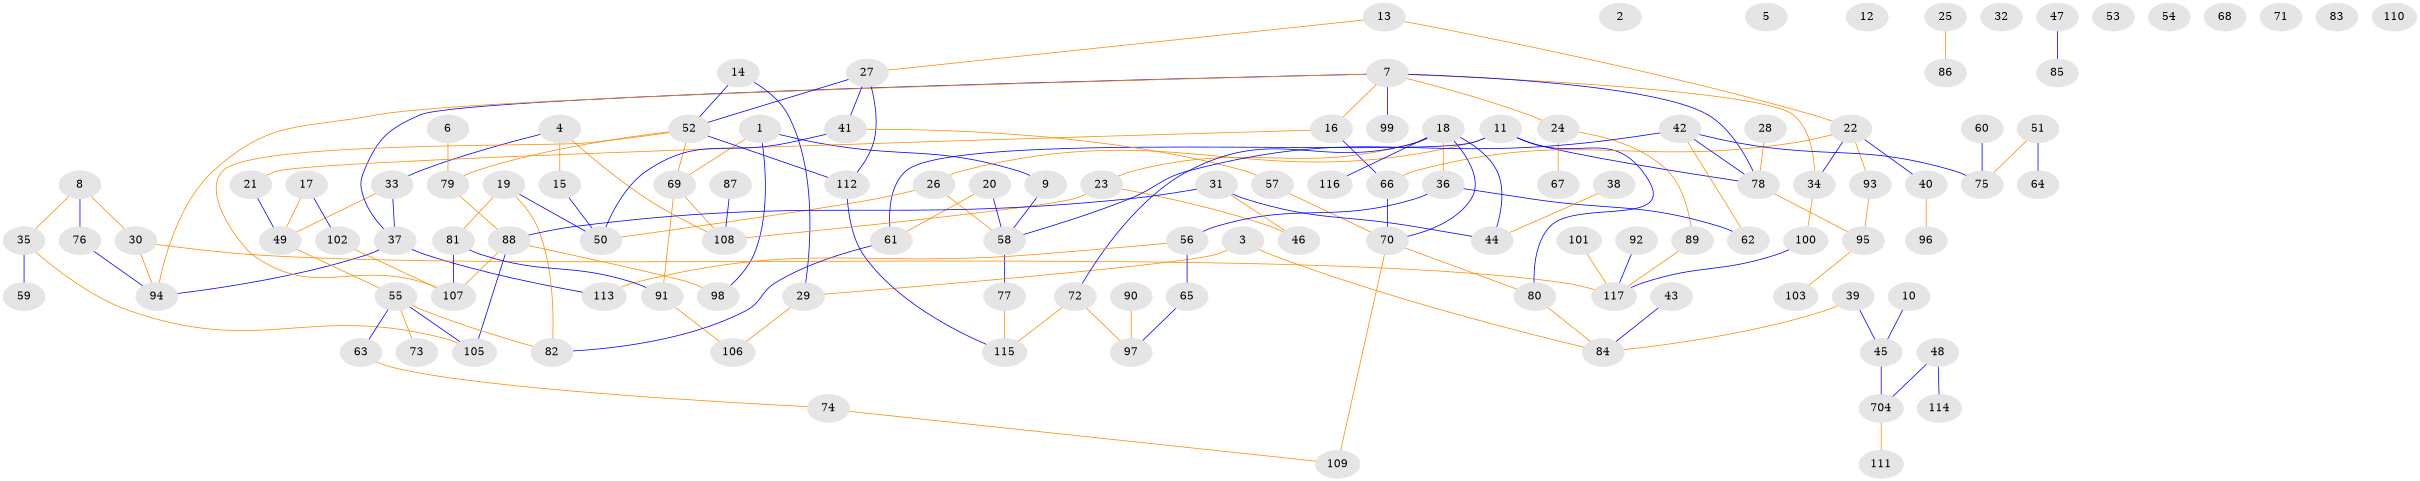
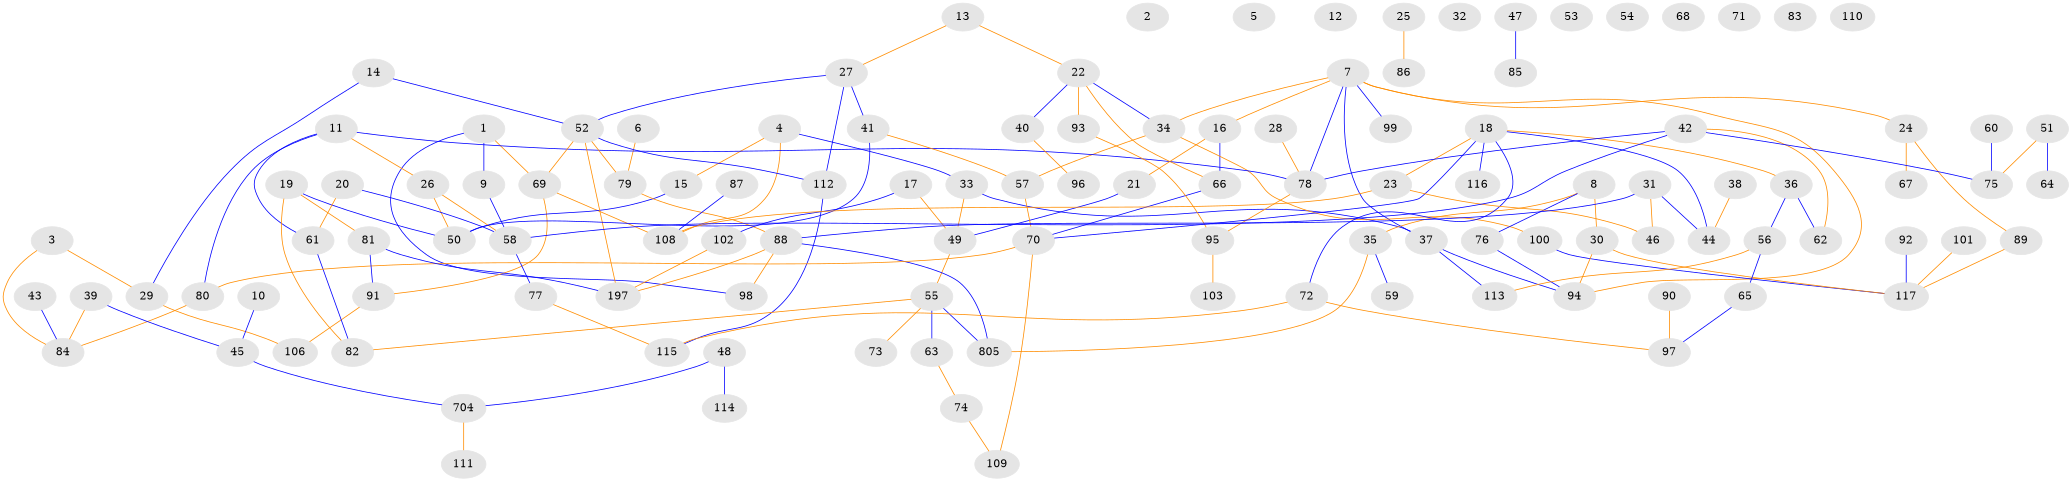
none -> (1103, 151)
(453, 297) -> (618, 297)
(474, 352) -> (989, 352)
